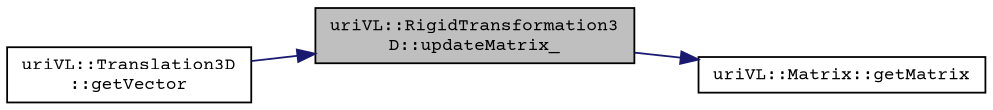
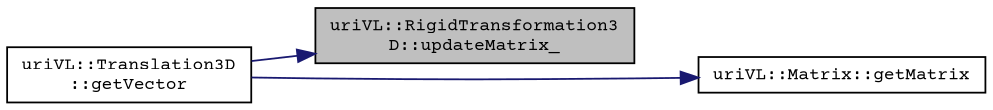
(658, 55) -> (466, 79)
